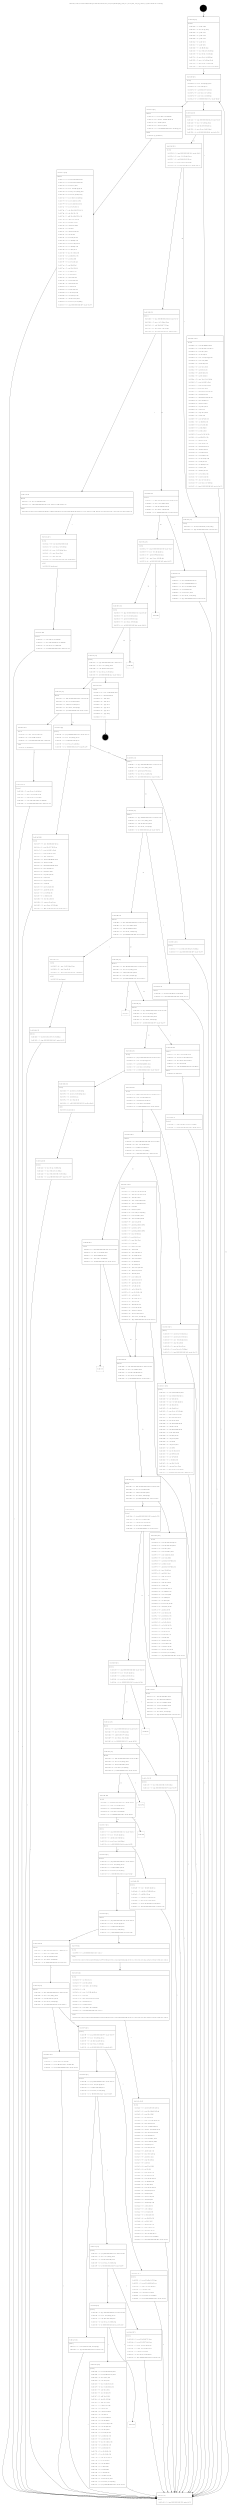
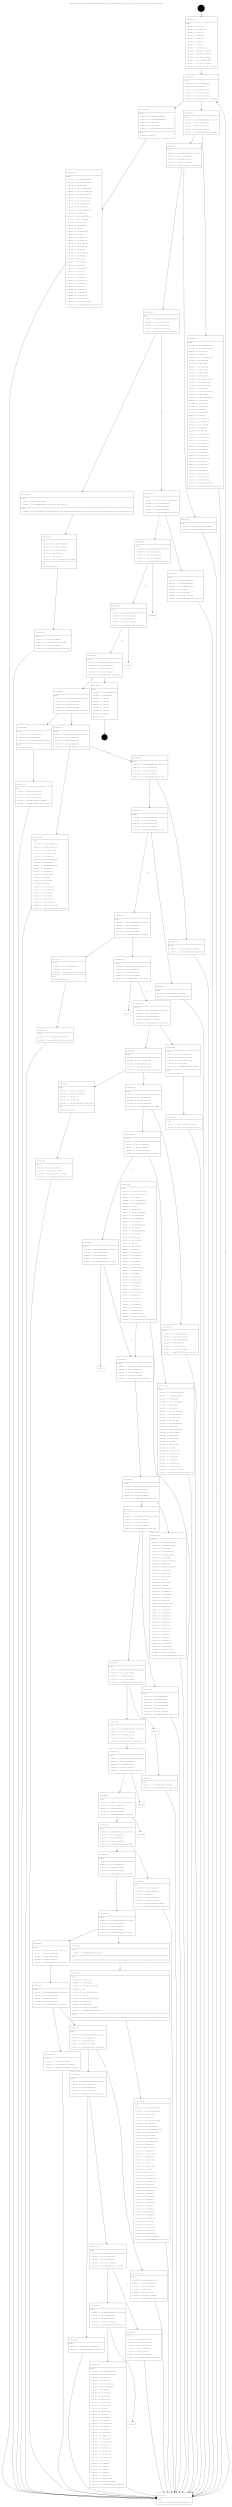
(147, 1758) -> (157, 1754)
